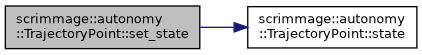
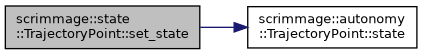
(103, 27) -> (103, 27)
